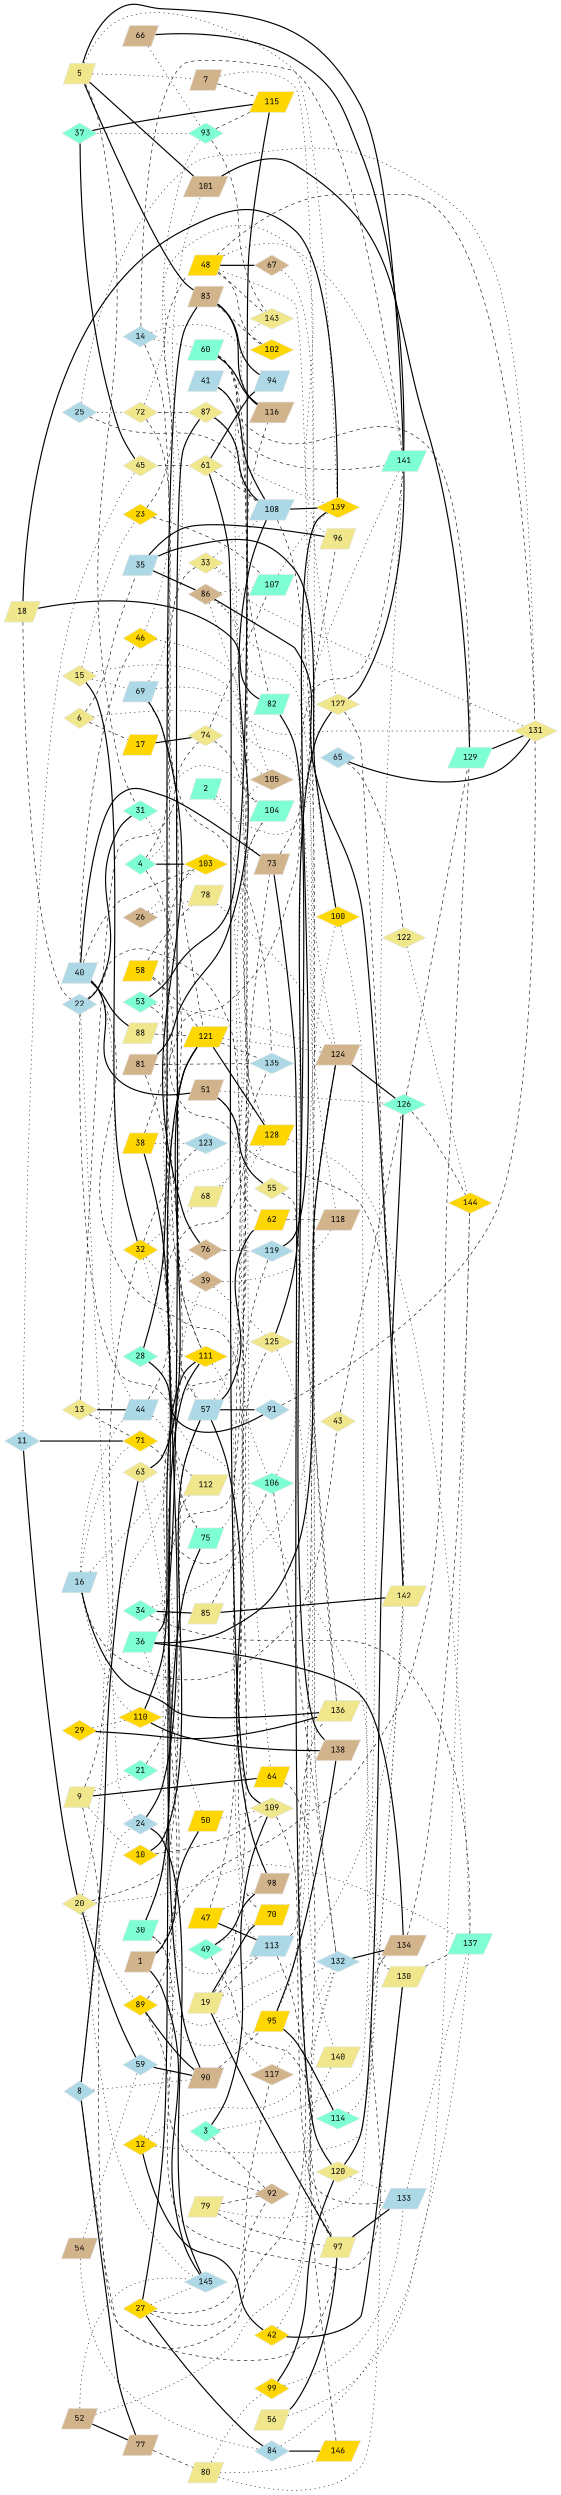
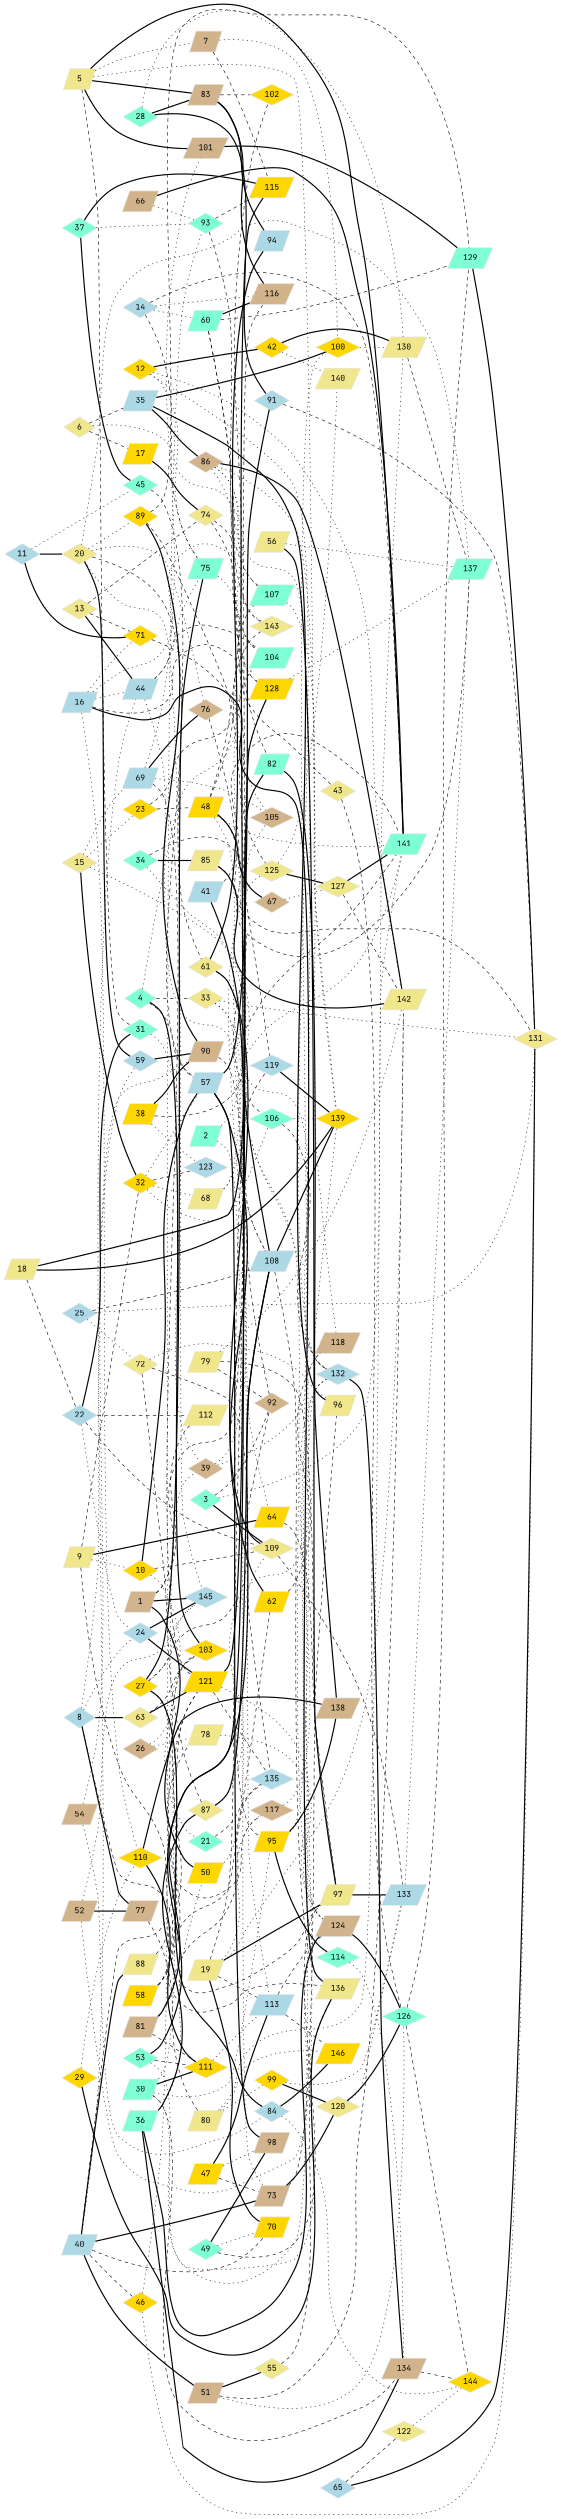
(140, 466) -> (140, 485)
(163, 1749) -> (225, 1032)
(112, 1783) -> (172, 1706)
